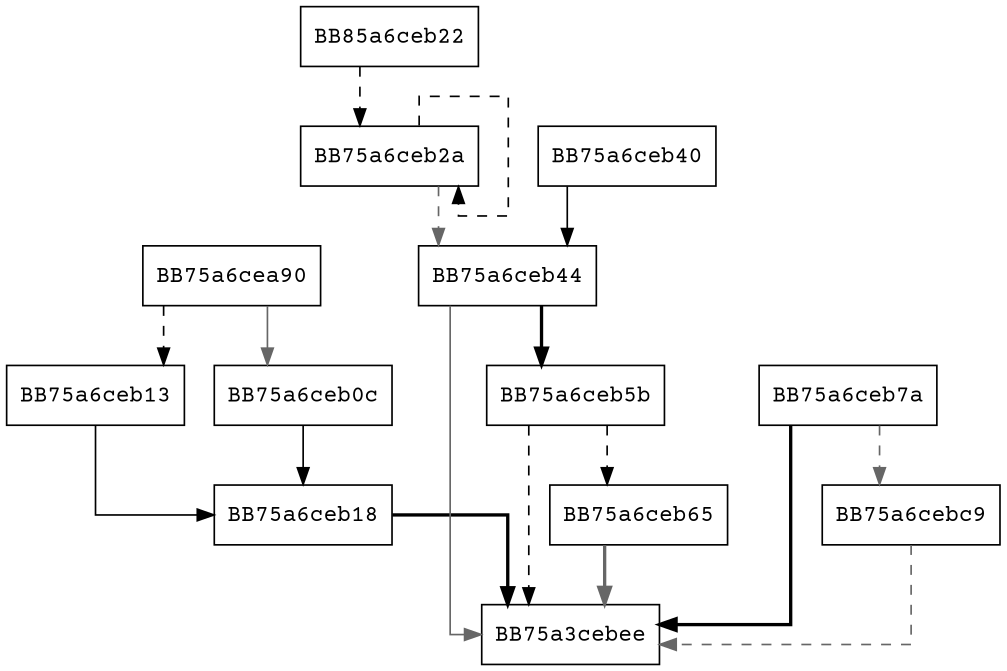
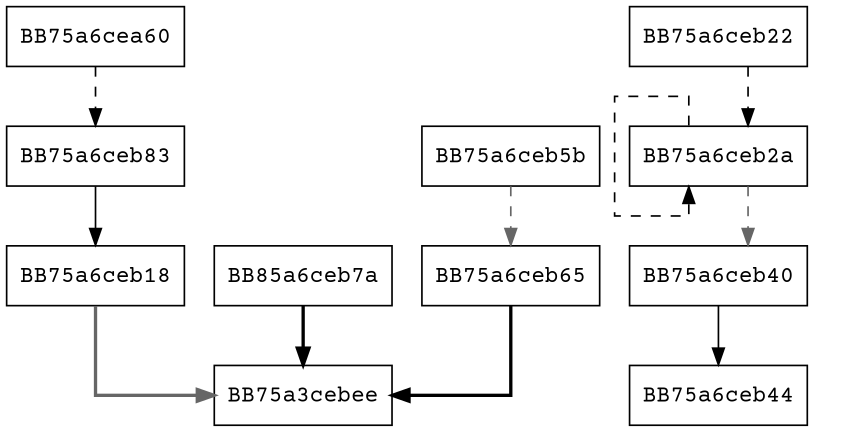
(390, 37) -> (718, 37)
(439, 207) -> (748, 207)
(232, 276) -> (96, 37)
(542, 327) -> none
(96, 395) -> (96, 156)
(303, 395) -> none
(848, 395) -> (303, 276)
(607, 447) -> (511, 207)
(450, 477) -> none
(529, 507) -> none
(486, 515) -> (102, 395)
(911, 515) -> none
(605, 566) -> (505, 395)
